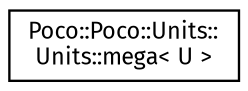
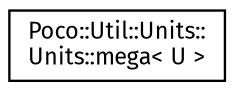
(124, 46) -> (117, 46)
